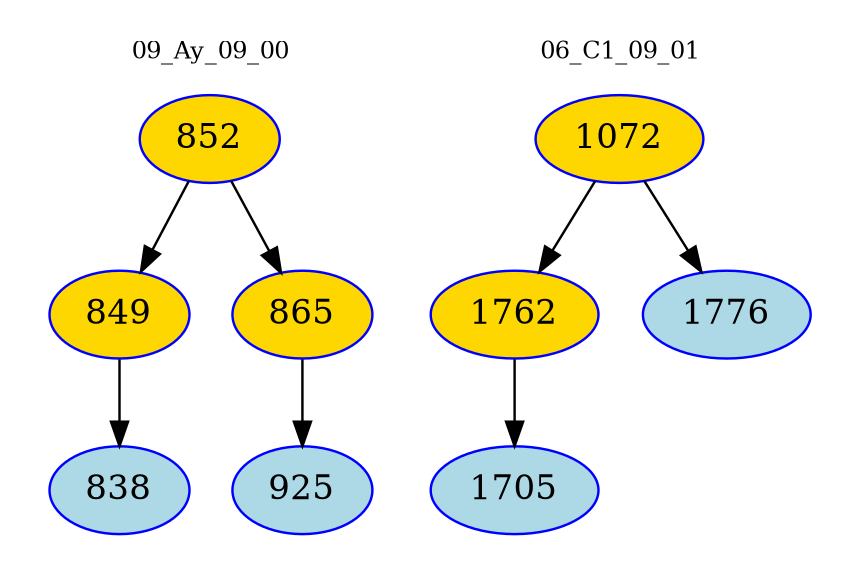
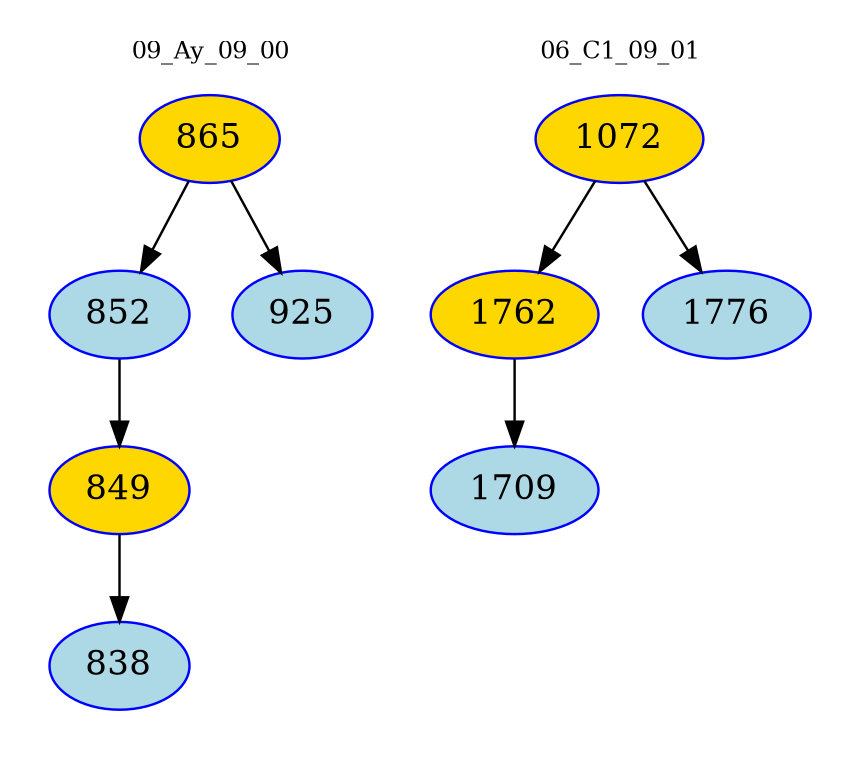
(210, 139) -> (120, 315)
(250, 216) -> (171, 215)
(515, 490) -> (515, 490)
